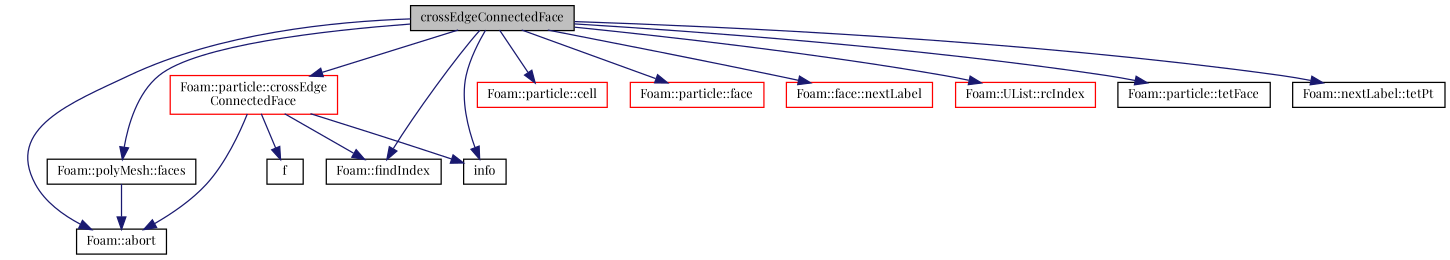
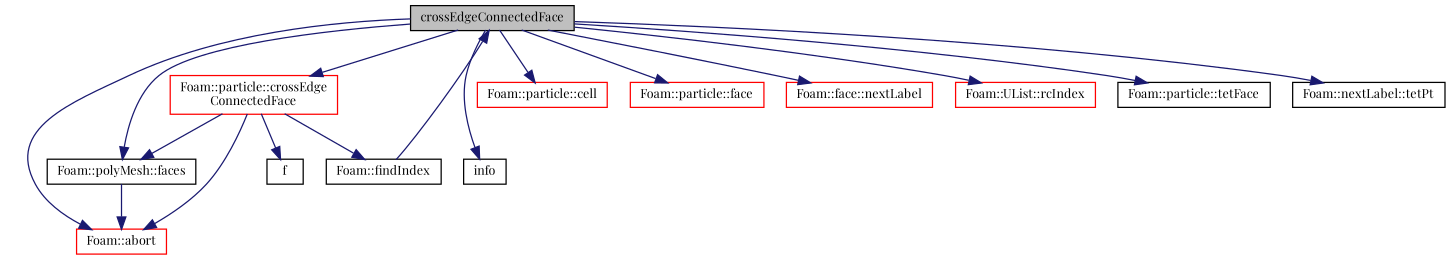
(435, 88) -> (441, 102)
(381, 136) -> (187, 134)
(122, 242) -> (122, 242)
